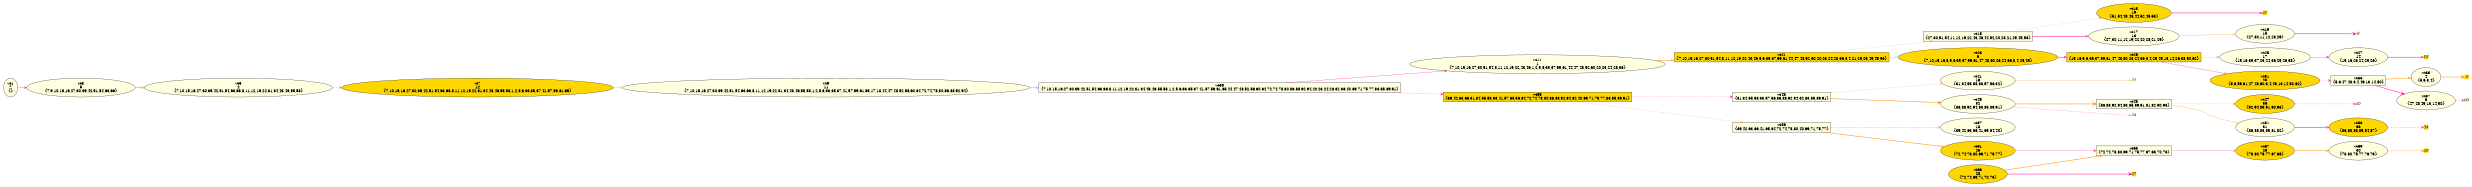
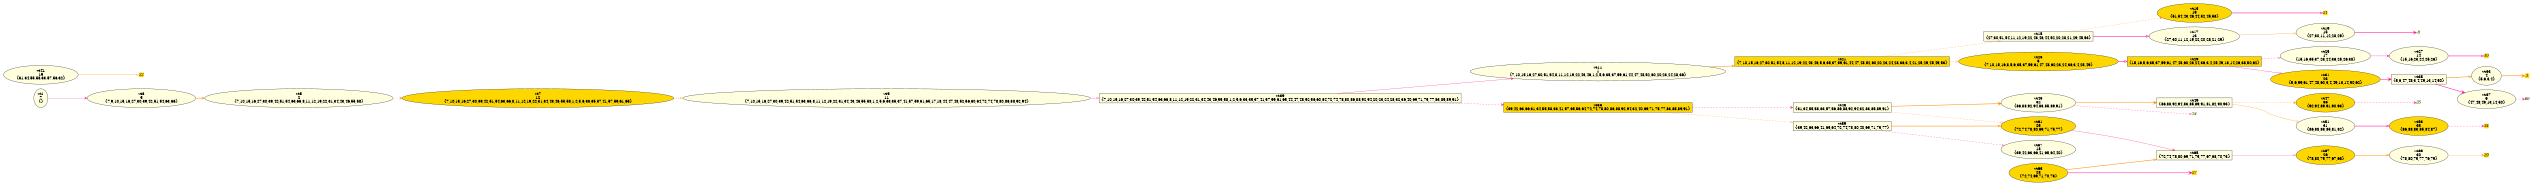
(2134, 81) -> (141, 75)
(2324, 81) -> (2385, 79)
(1885, 88) -> (1946, 117)
